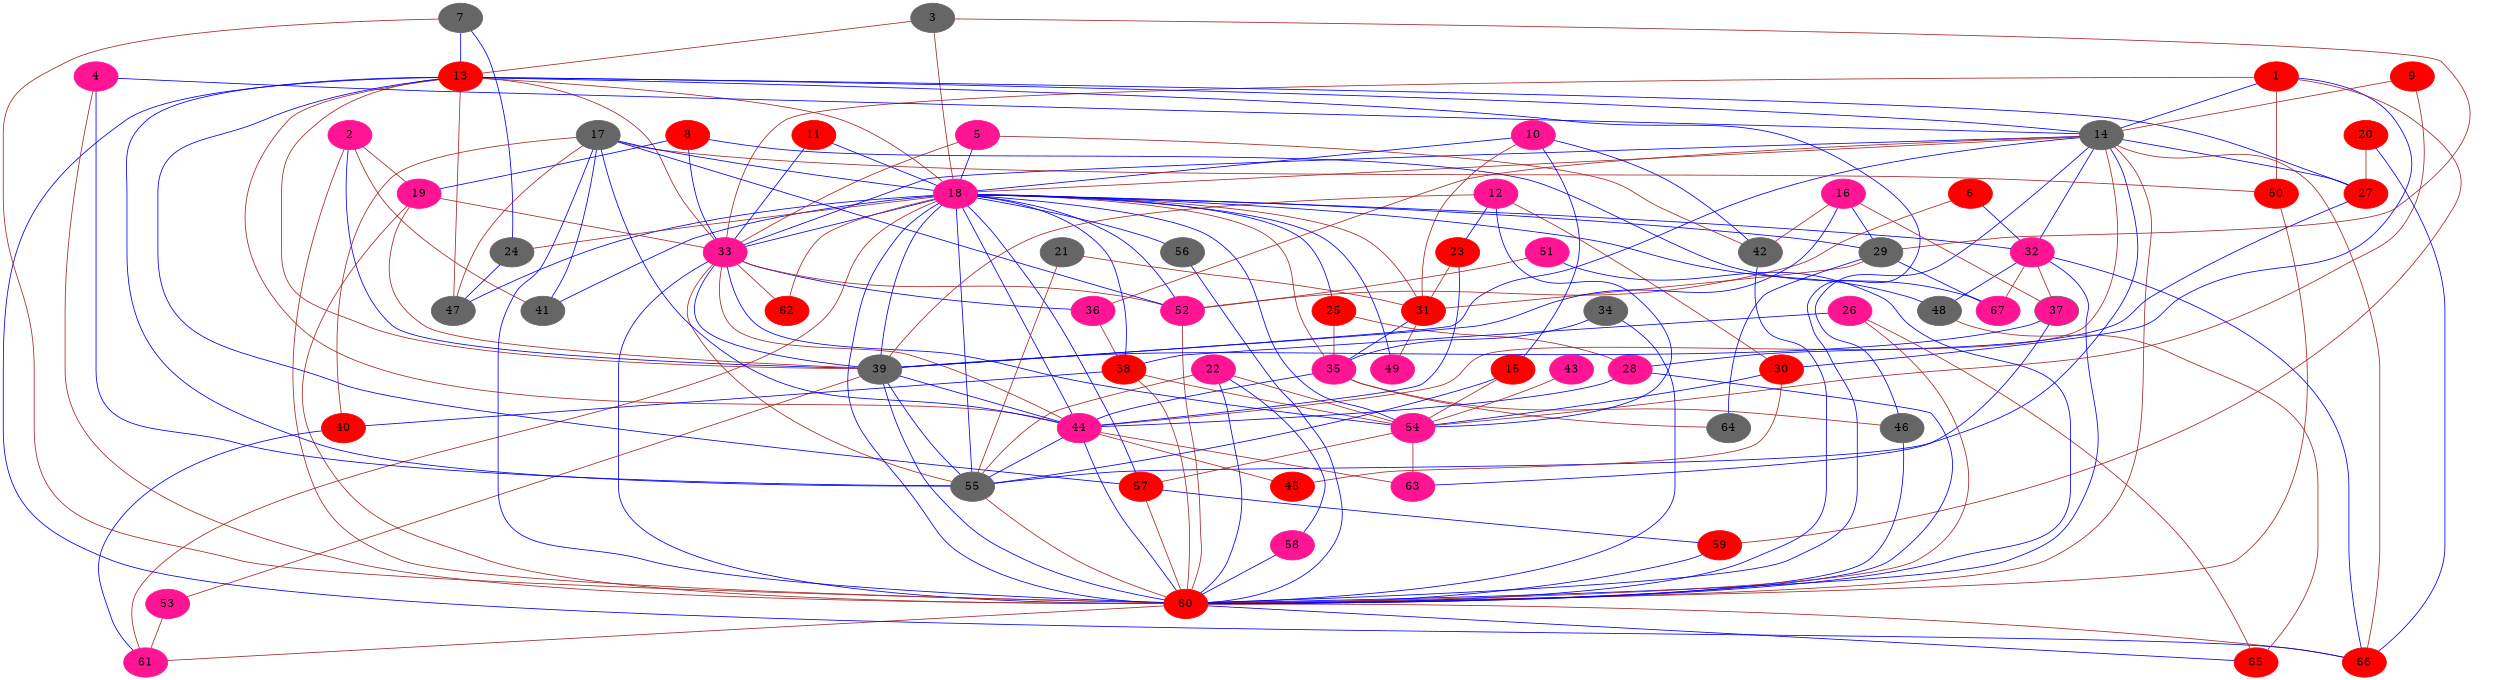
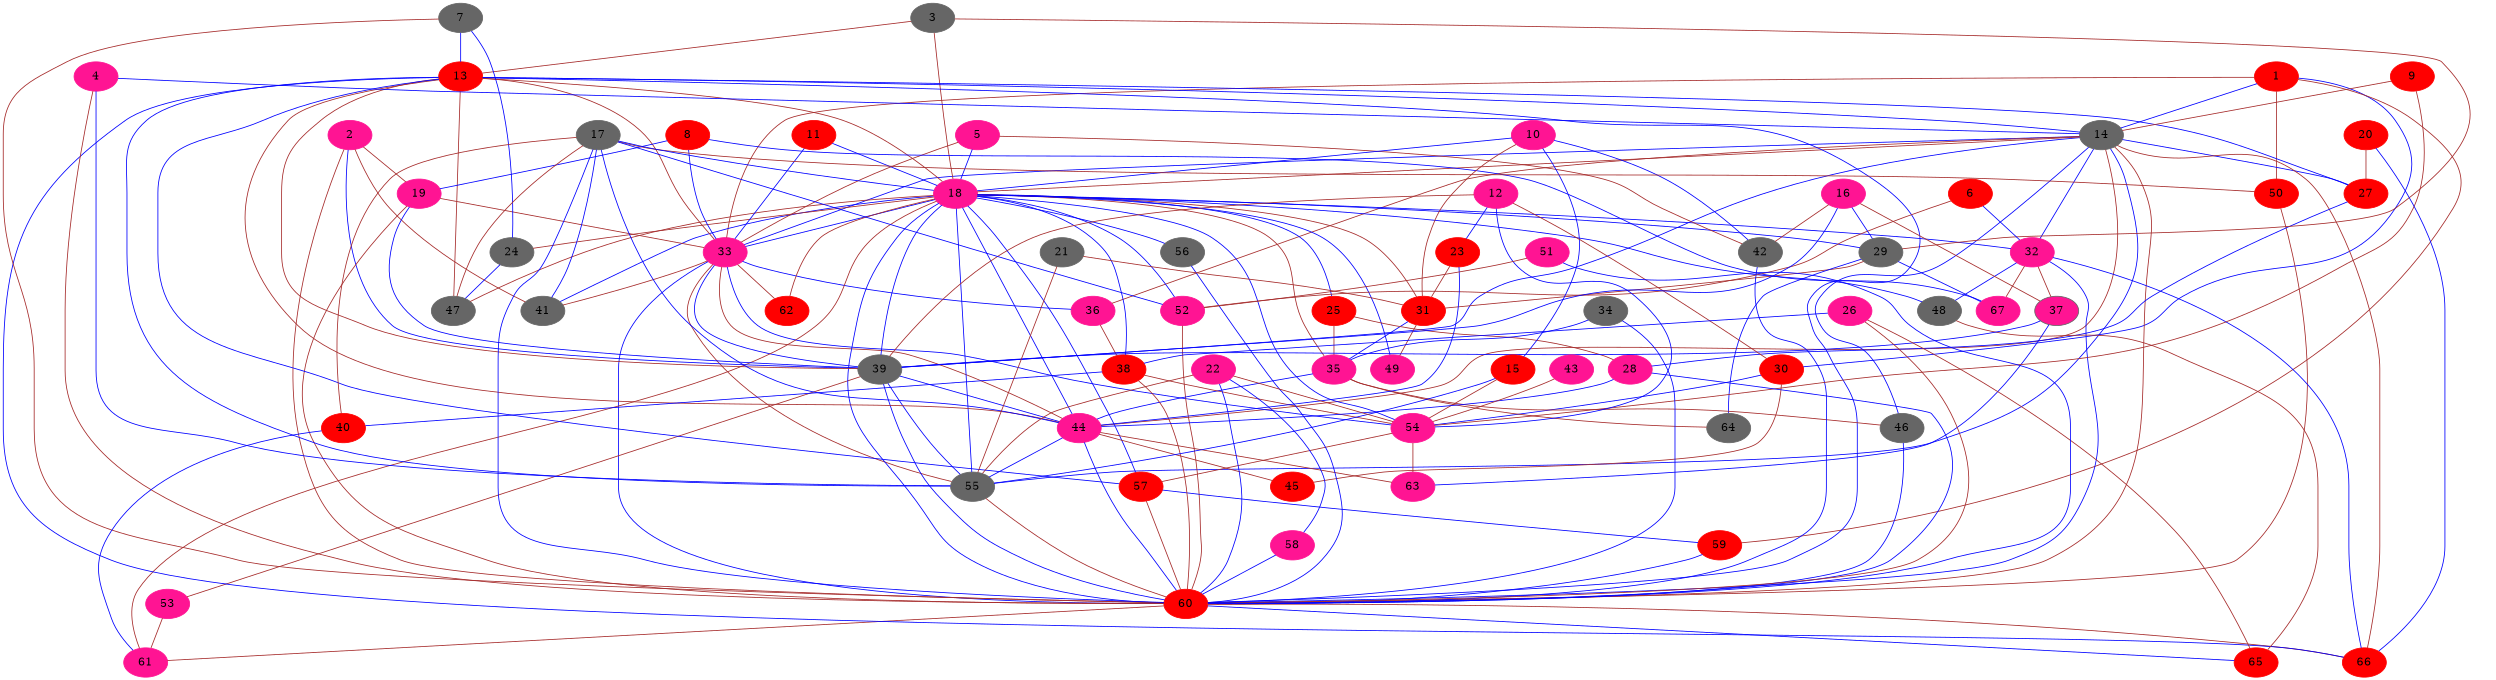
(743, 215) -> (743, 215)
(941, 287) -> (636, 285)
(572, 350) -> (572, 350)
